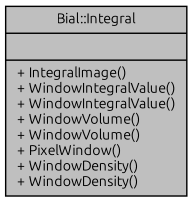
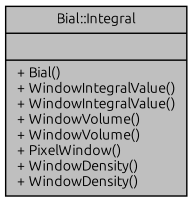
(72, 73) -> (39, 73)
